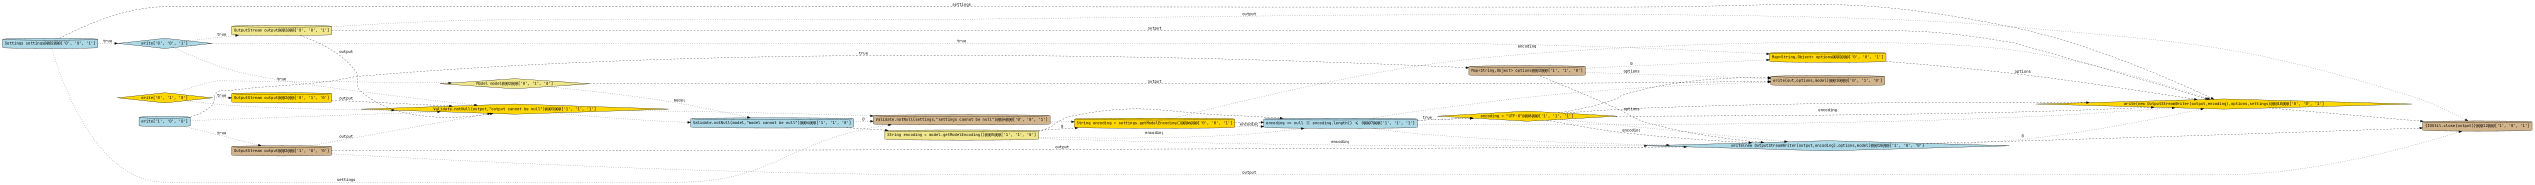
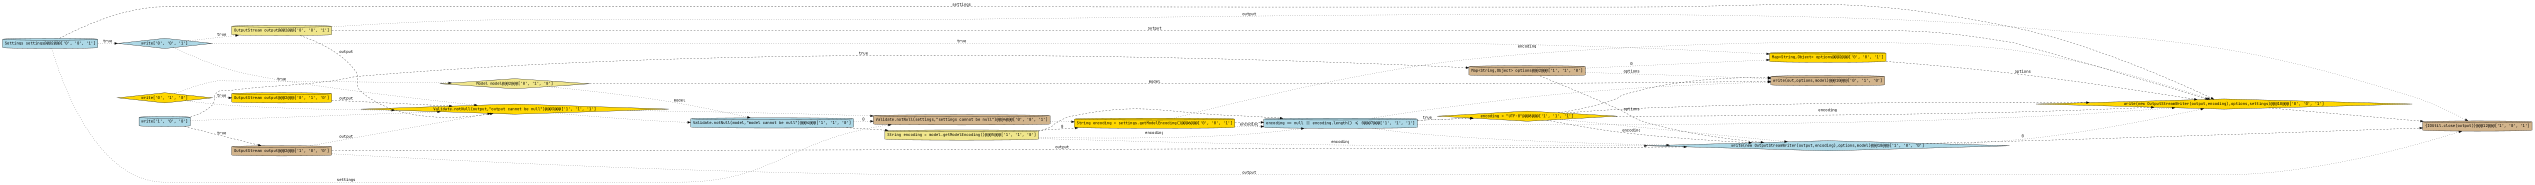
(1155, 82) -> (1155, 82)
(221, 136) -> (221, 136)
